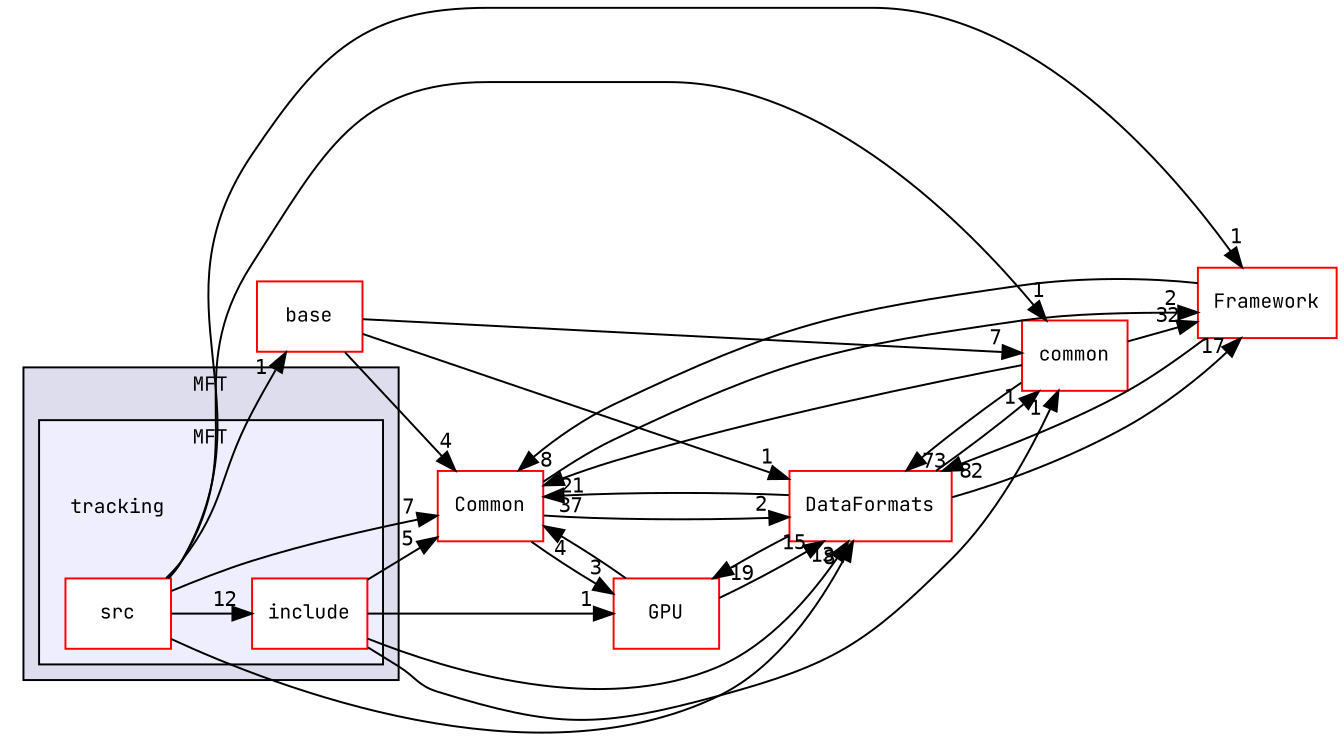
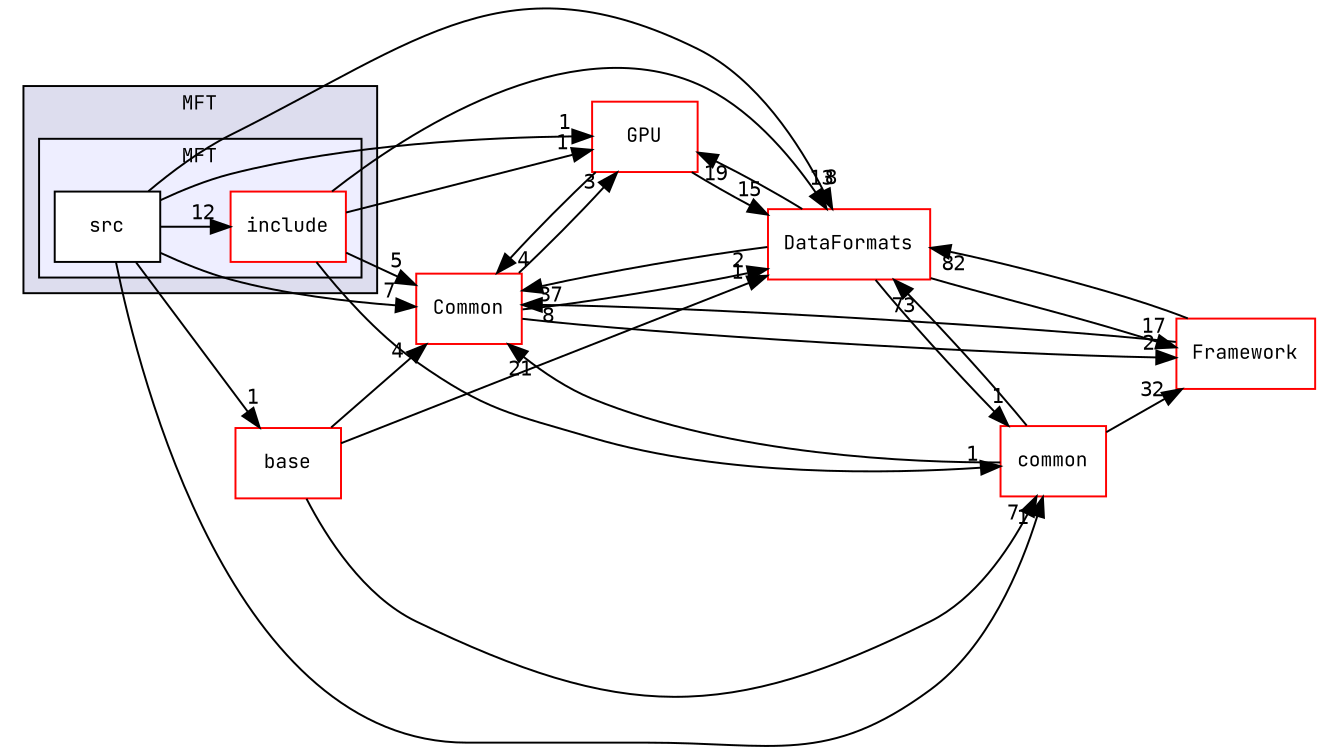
(536, 8) -> (342, 153)
(118, 508) -> none
(118, 614) -> (107, 227)
